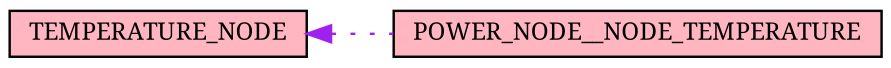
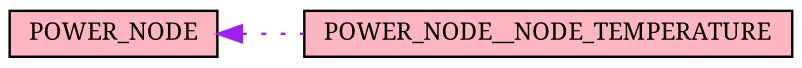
(158, 34) -> (114, 34)
